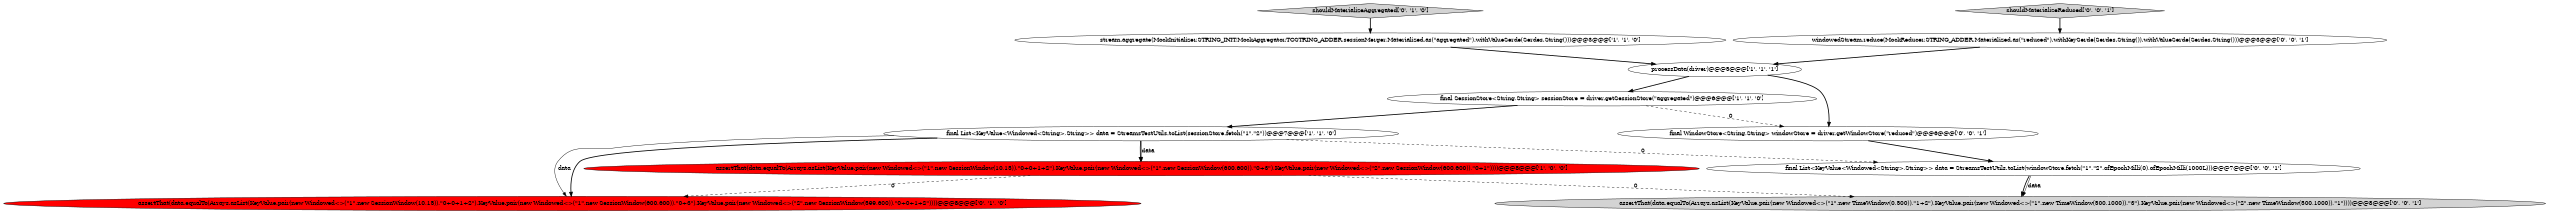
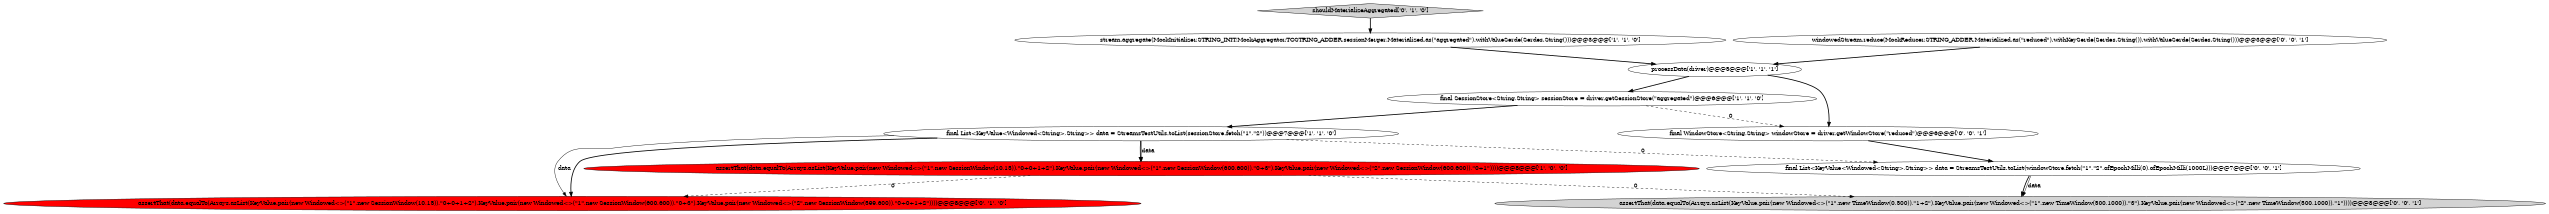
(2060, 11) -> none
